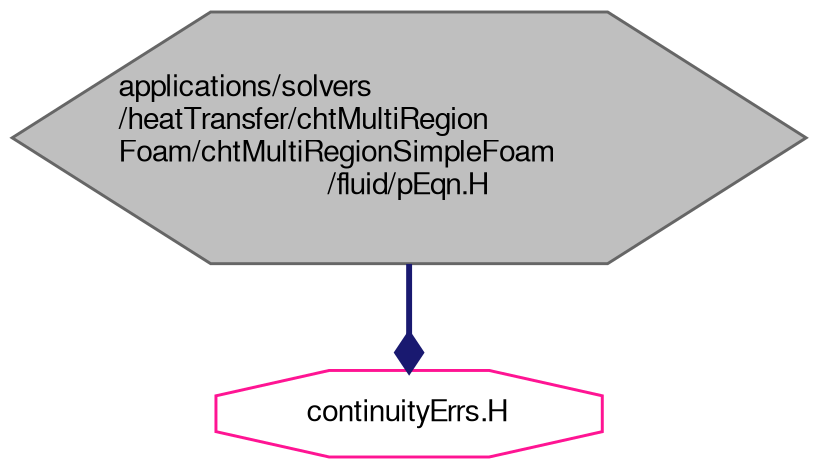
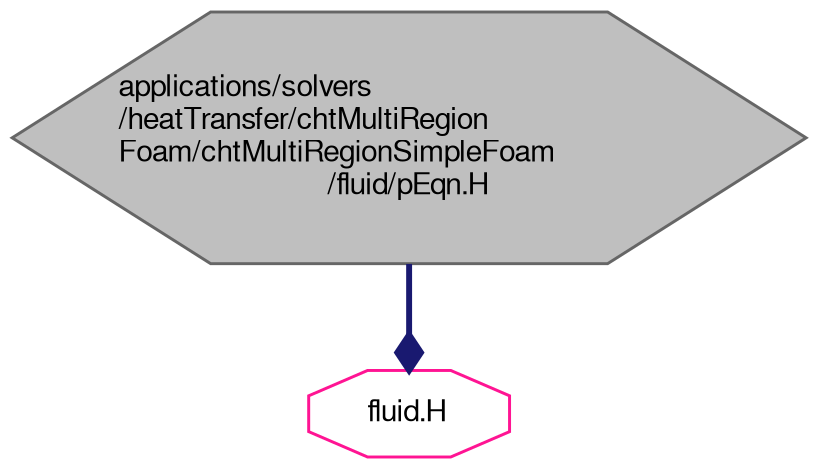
(409, 414) -> (409, 414)
